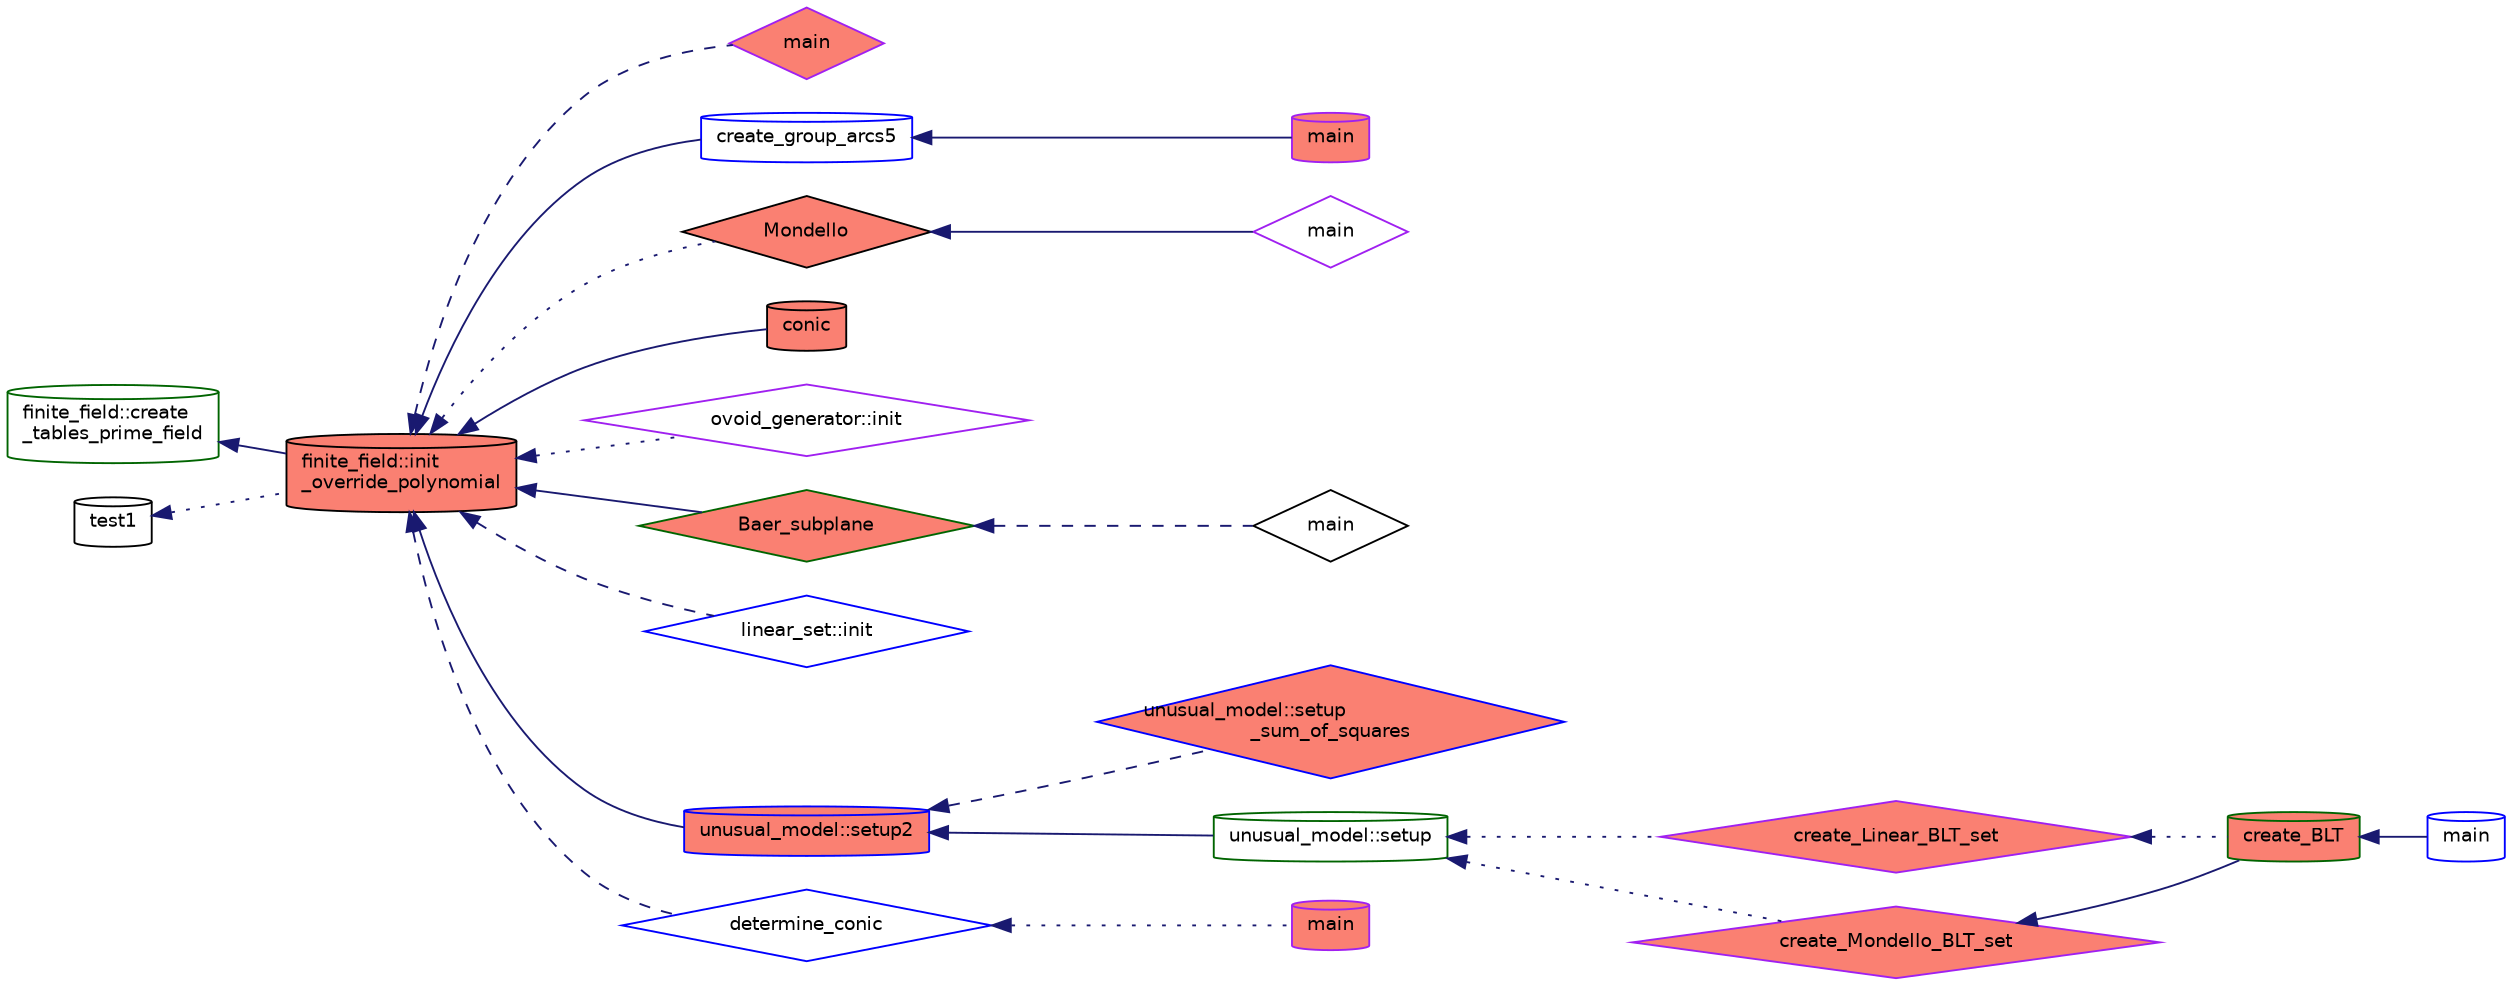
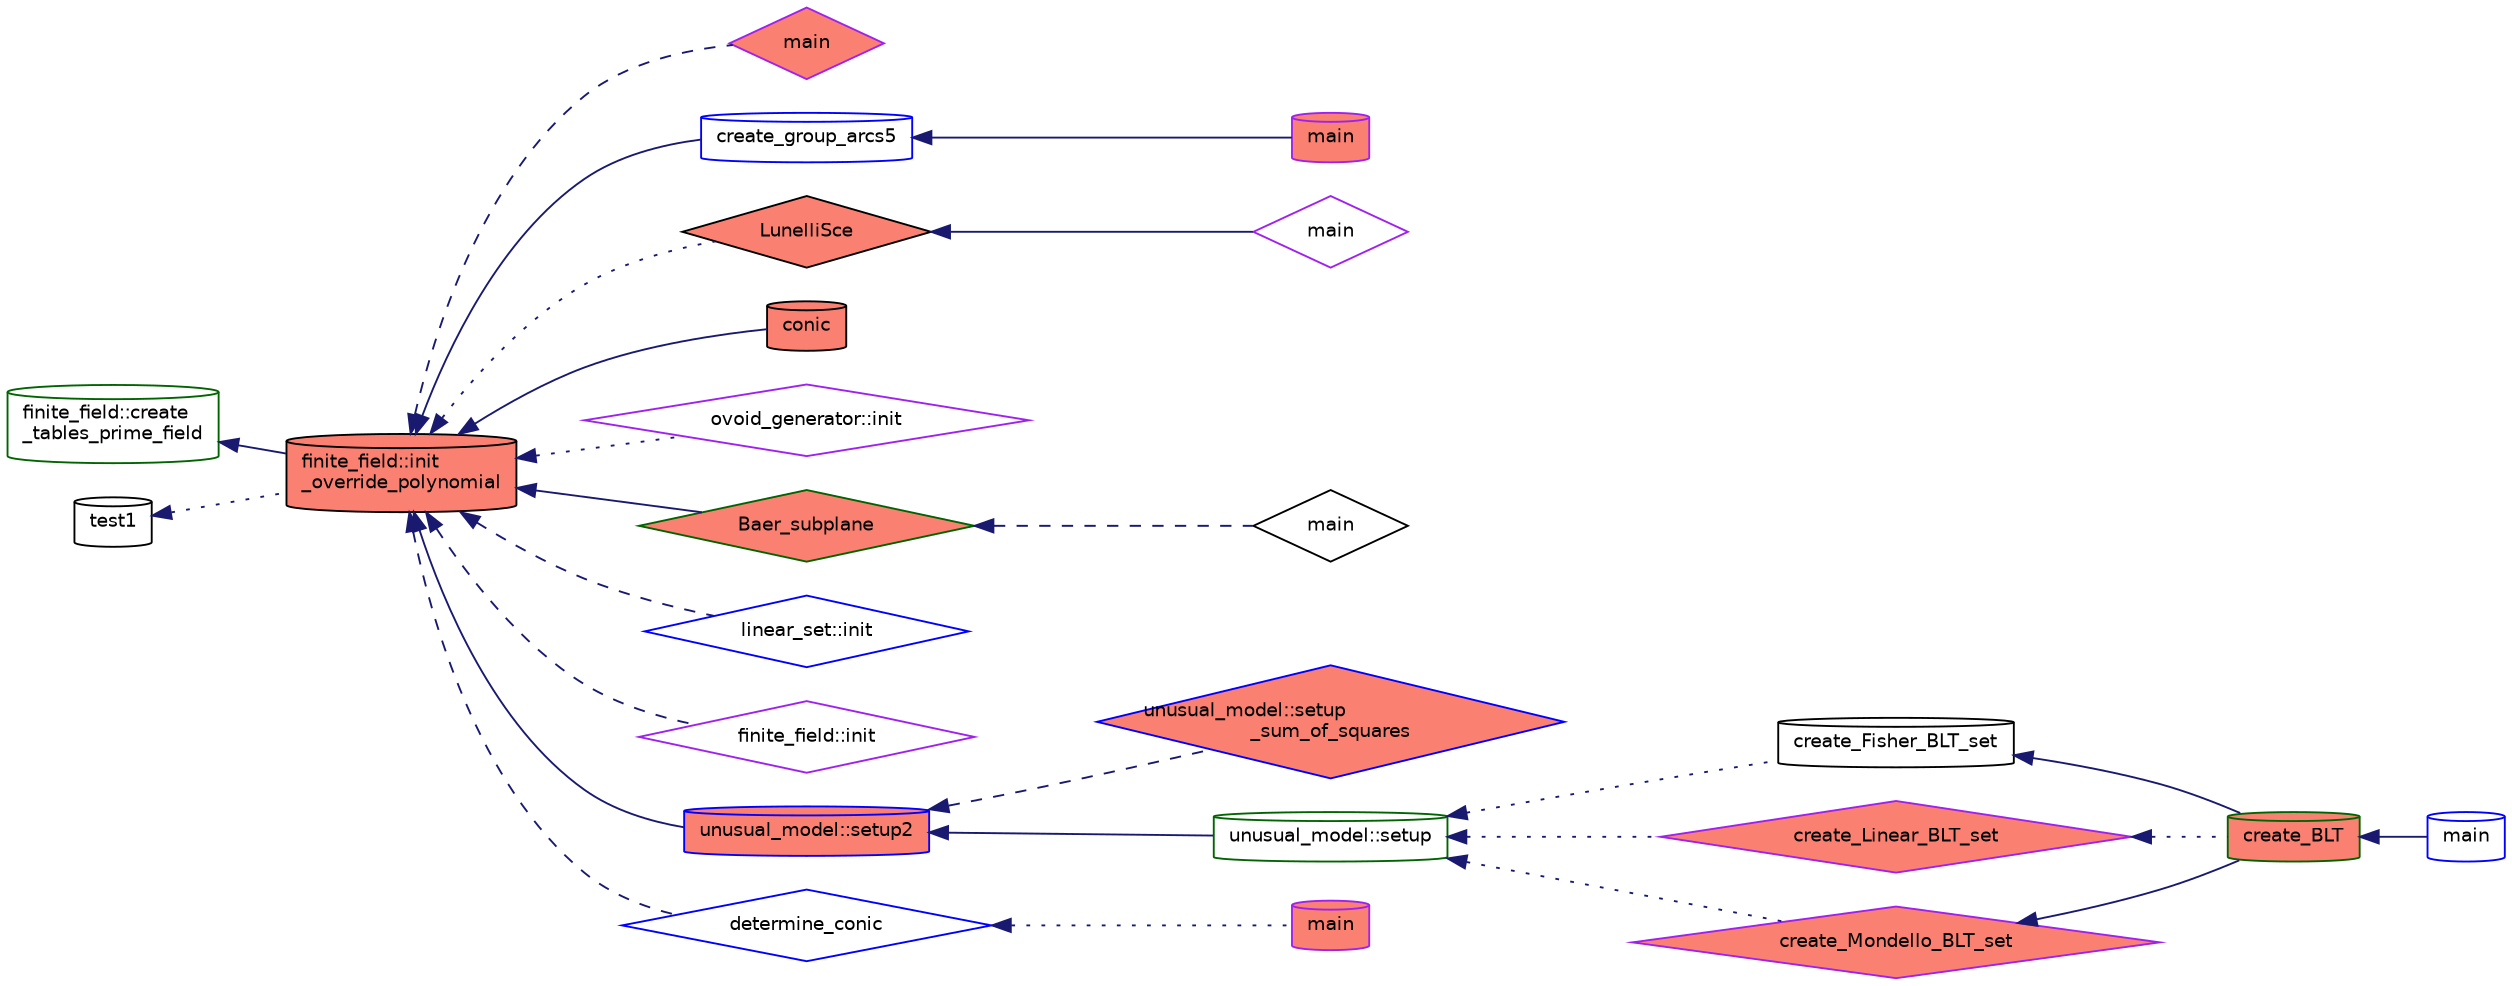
(807, 232) -> (807, 232)
none -> (807, 737)
none -> (1896, 743)
